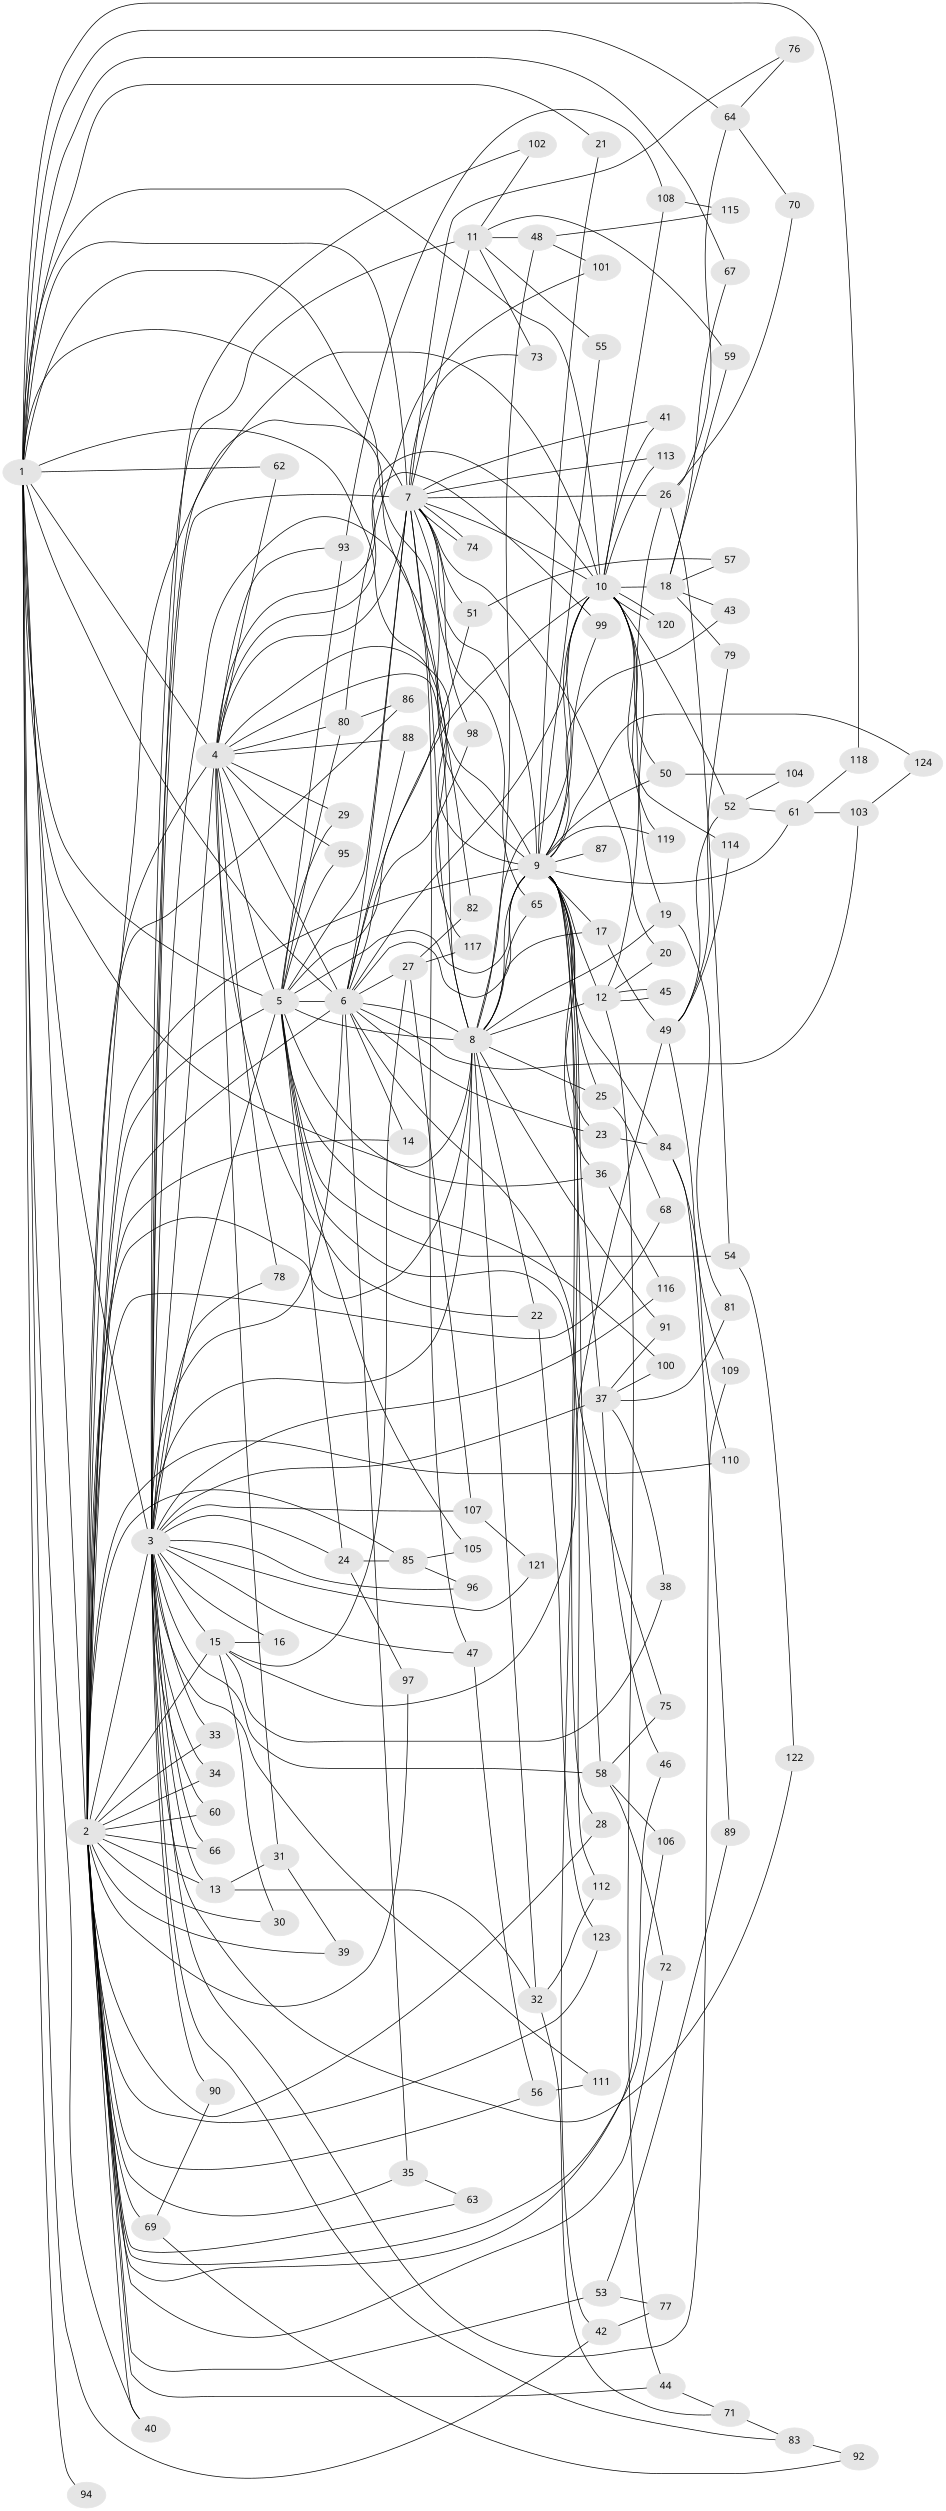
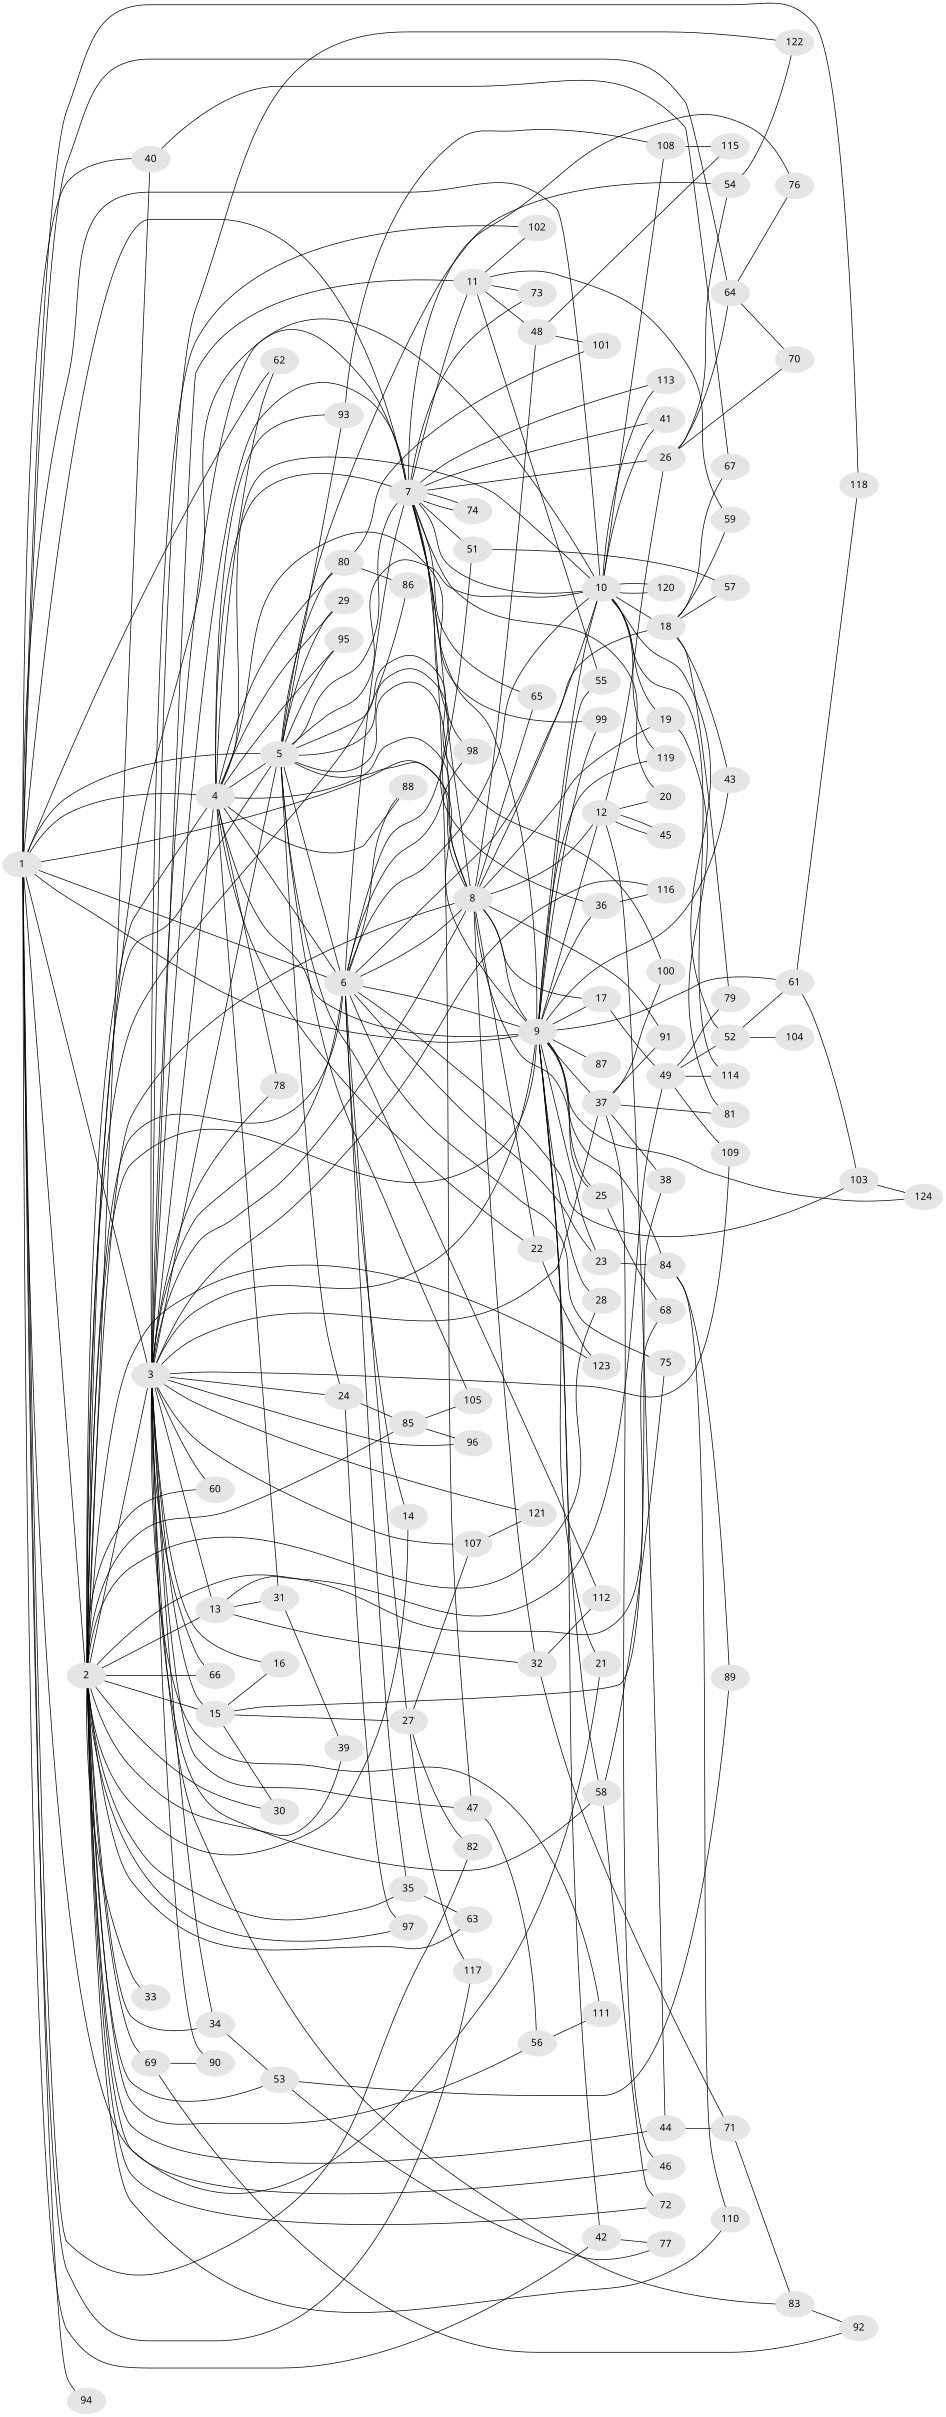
(261, 57) -> (586, 81)
(666, 774) -> none
none -> (503, 825)
(551, 1599) -> (599, 1515)
(182, 1681) -> none
(666, 1842) -> none
none -> (248, 2052)
